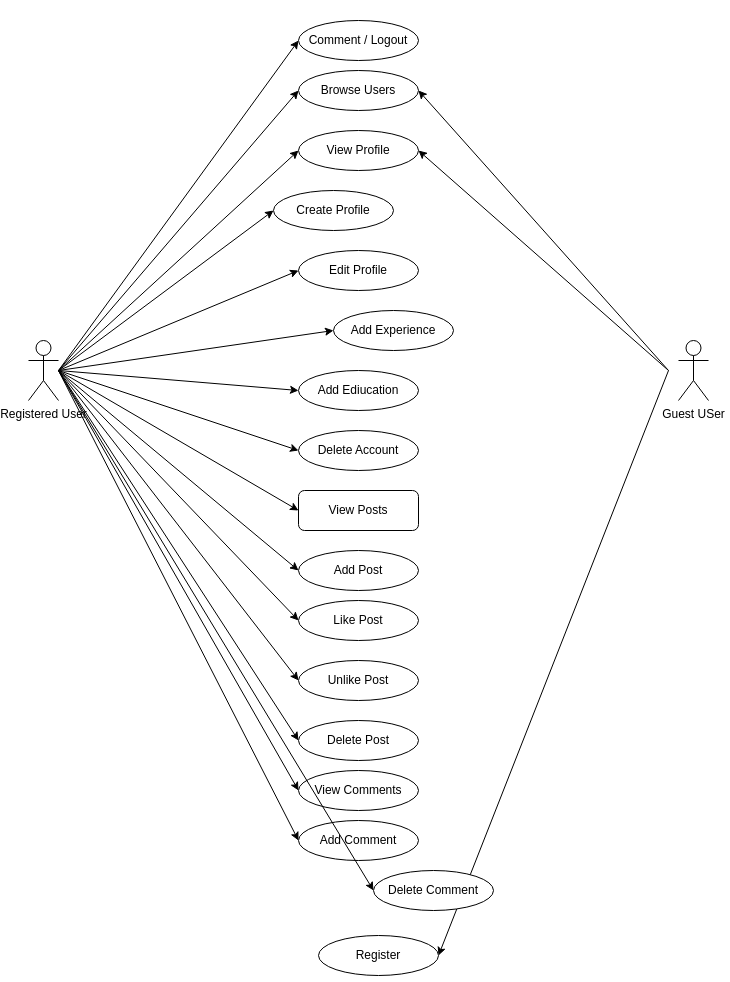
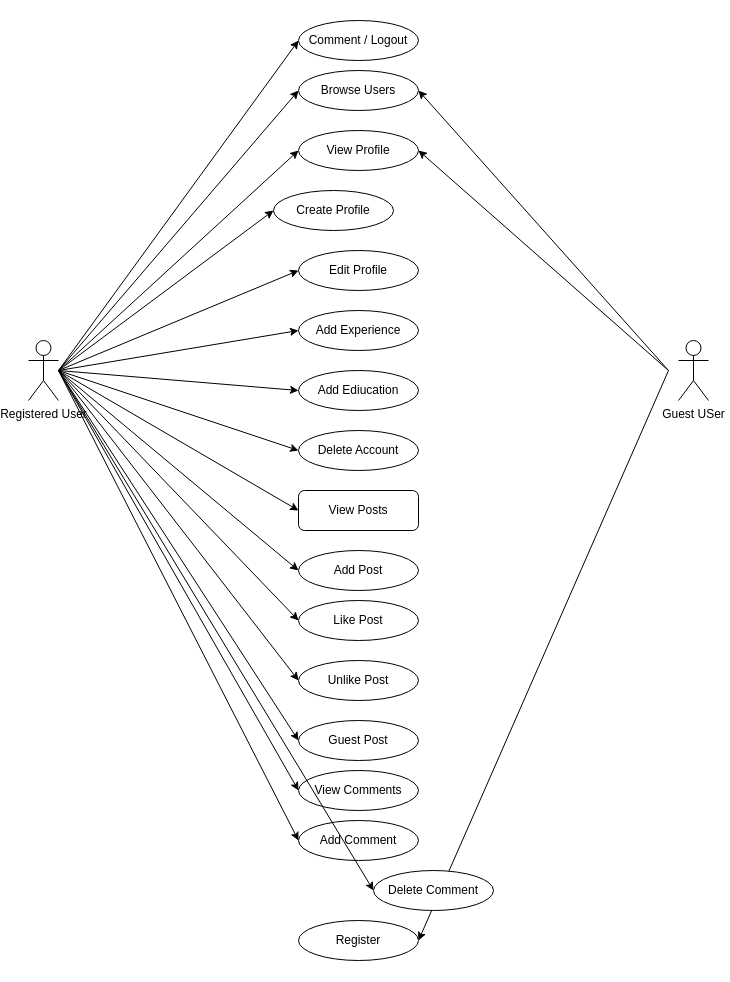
(394, 331) -> (359, 331)
(359, 741) -> (359, 741)
(379, 956) -> (359, 941)
